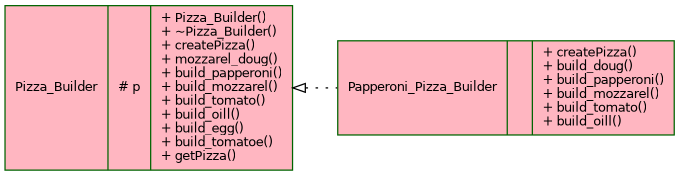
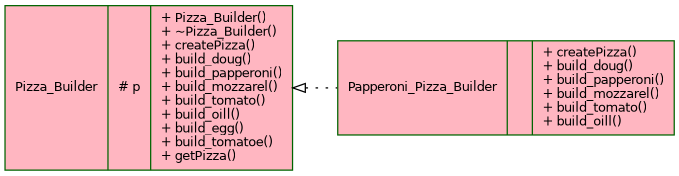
(220, 60) -> (207, 60)
